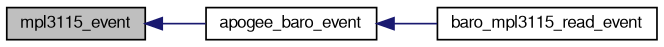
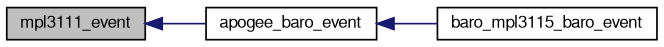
(76, 24) -> (76, 24)
(547, 24) -> (547, 24)
